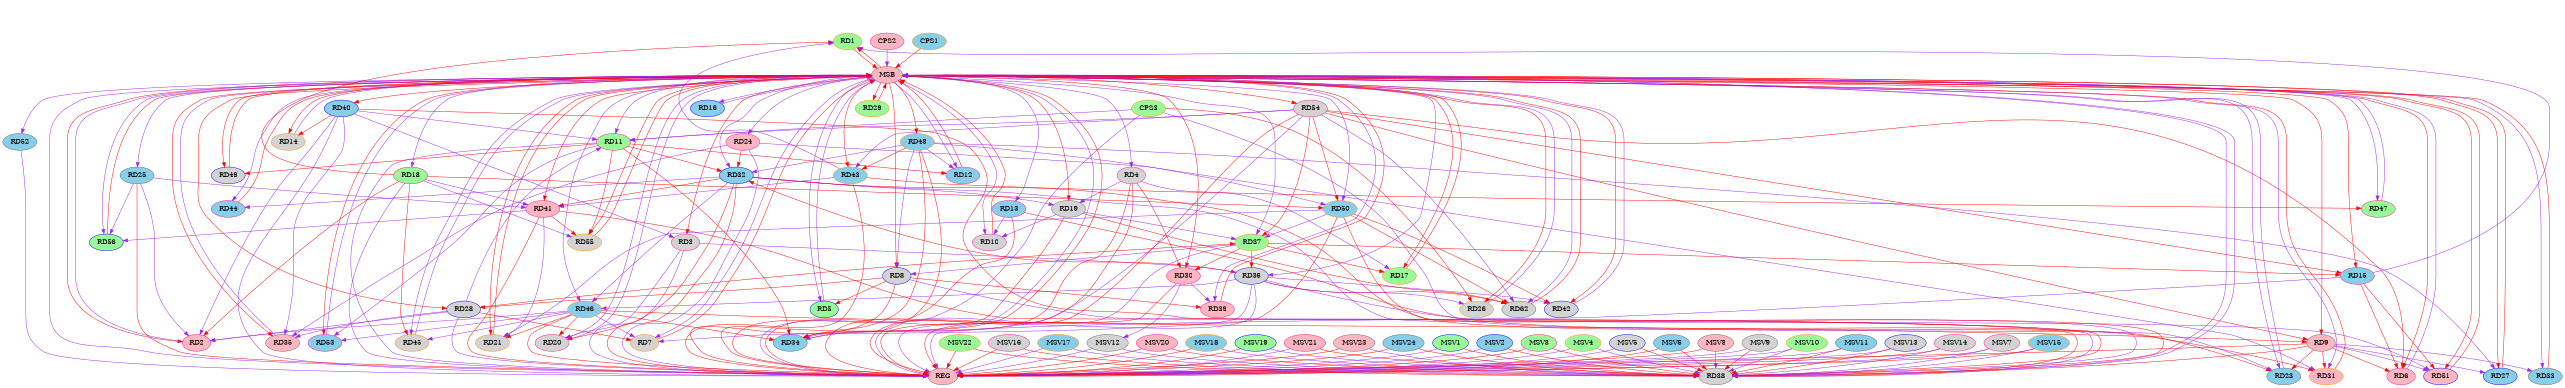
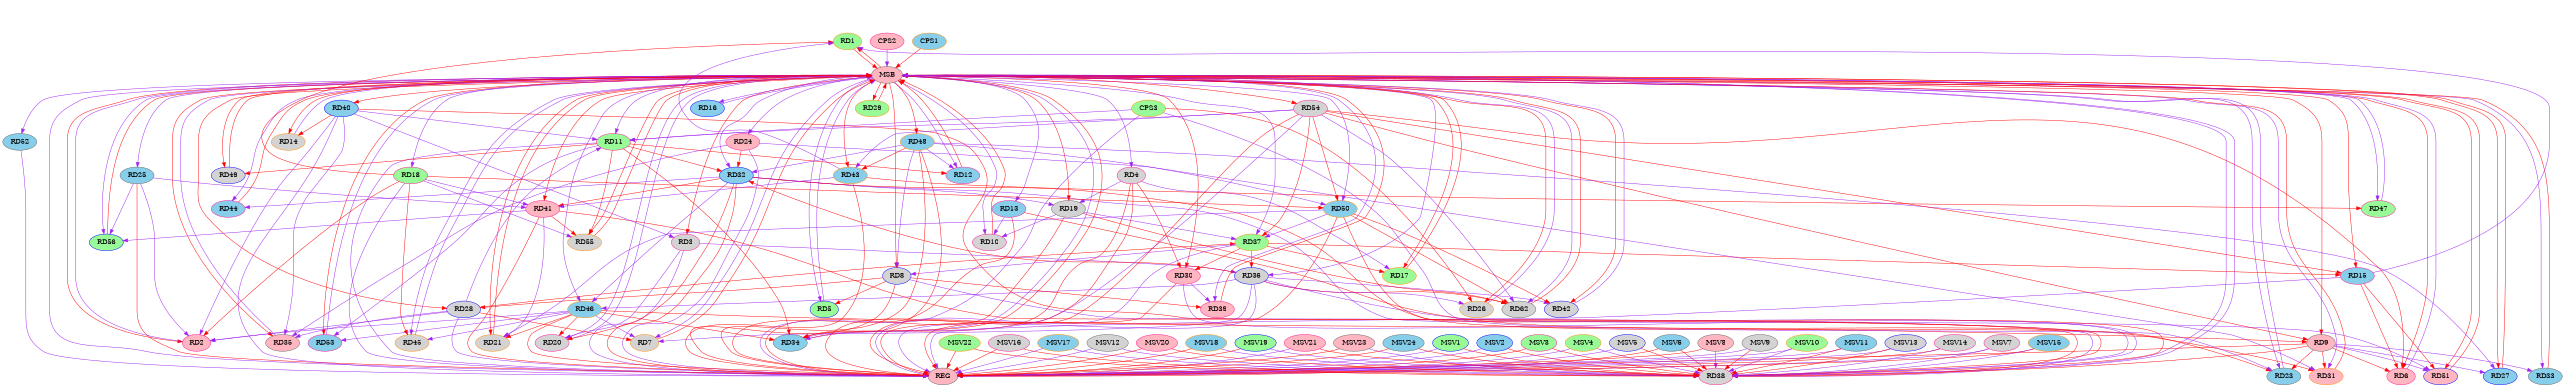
(1164, 312) -> (1846, 321)
(1716, 376) -> (1716, 376)
